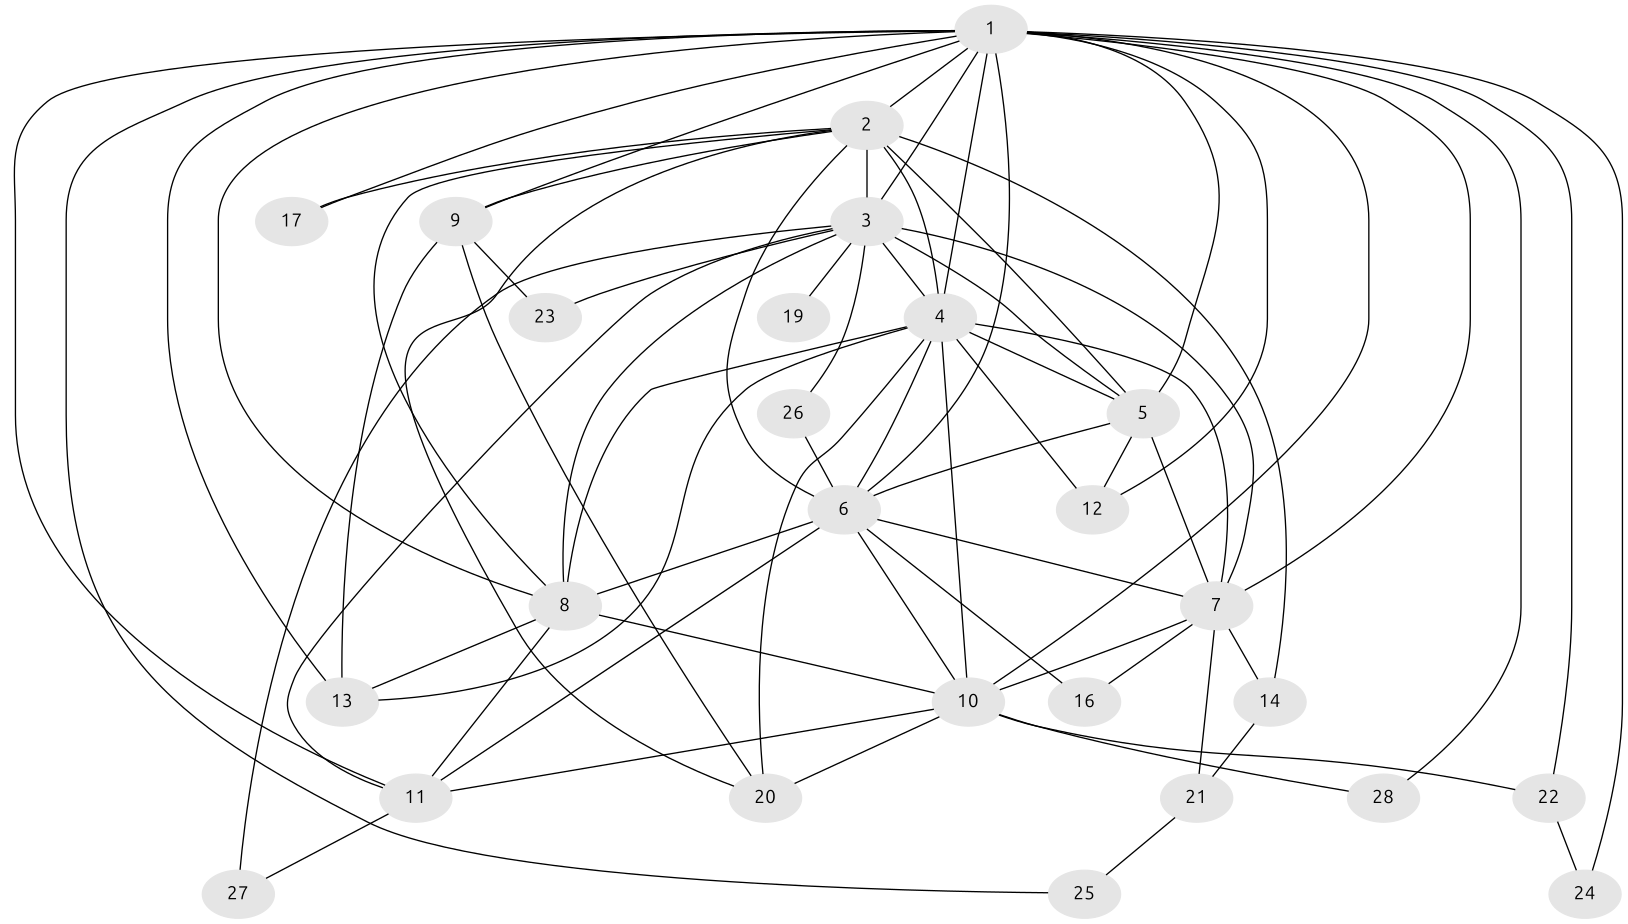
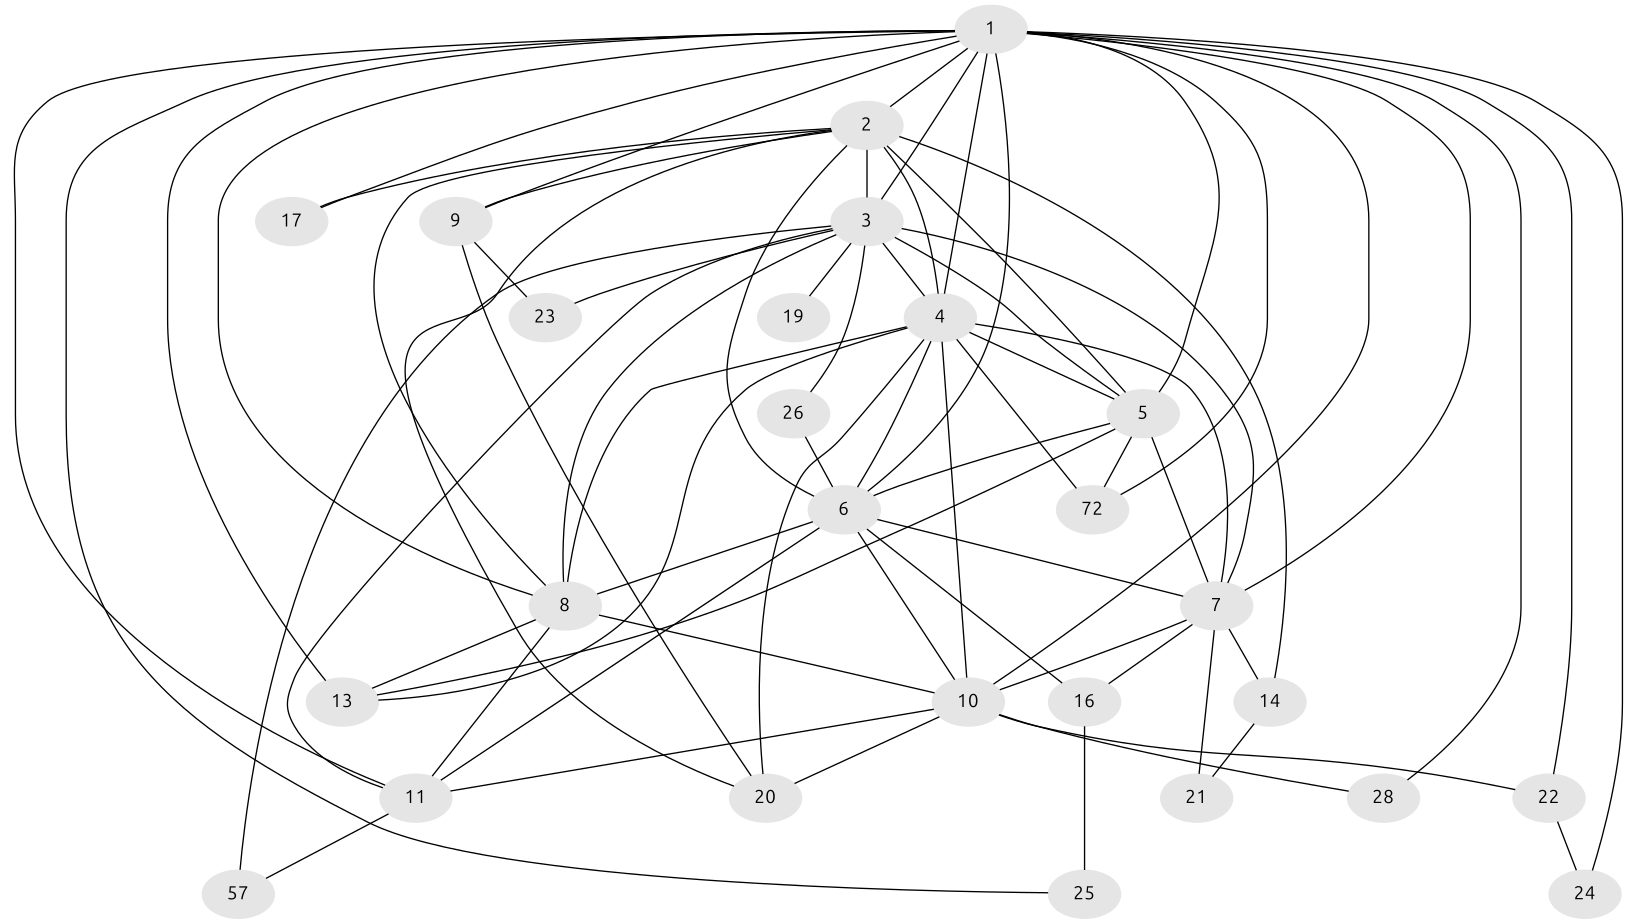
(366, 419) -> (757, 594)
(1093, 510) -> (1093, 510)
(1141, 846) -> (1085, 798)
(238, 894) -> (238, 894)
